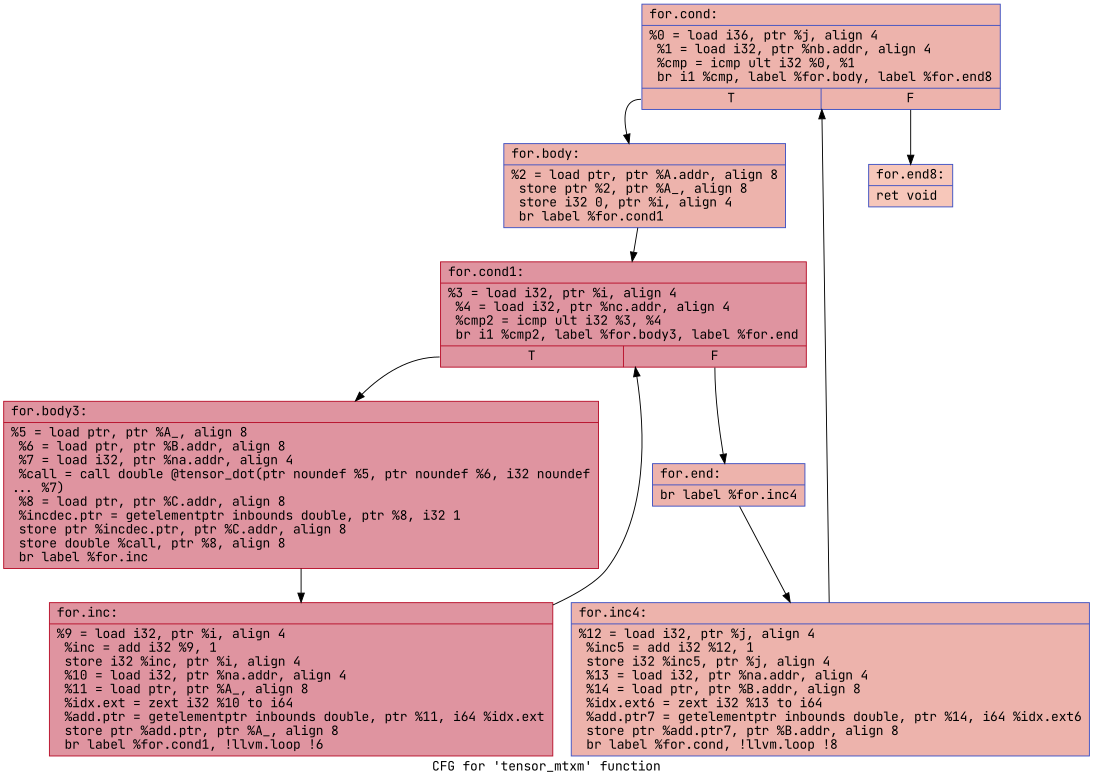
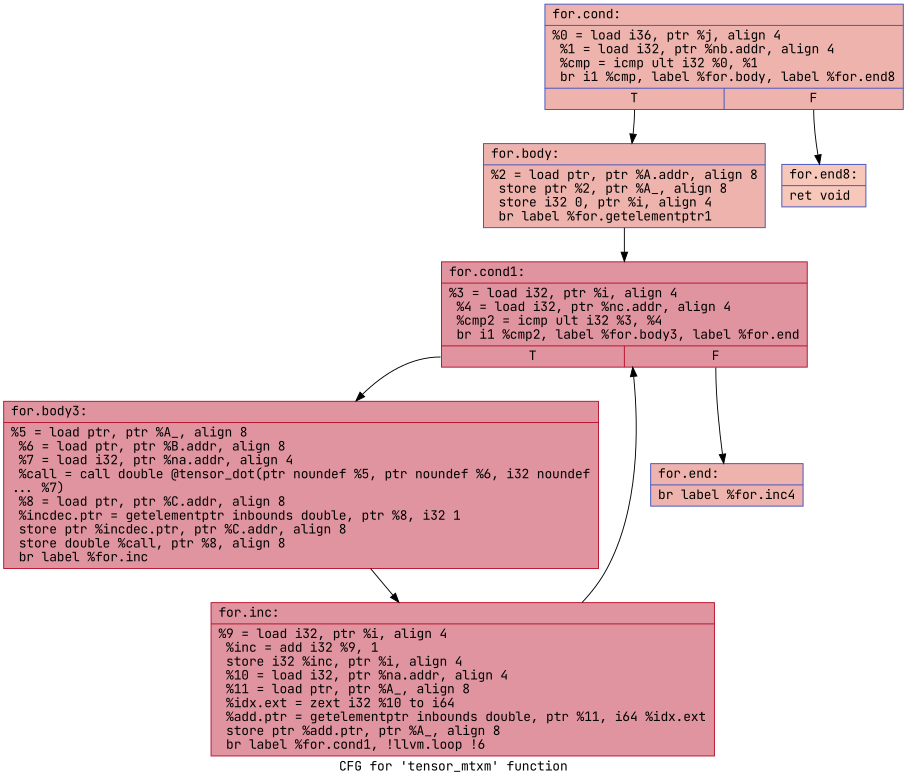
(588, 217) -> (602, 217)
(830, 679) -> none
